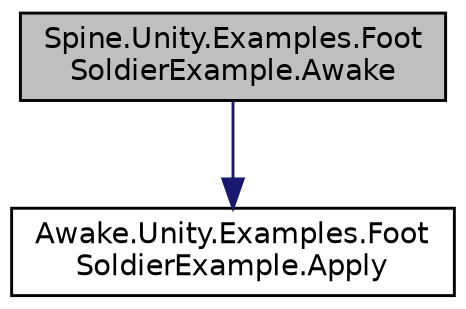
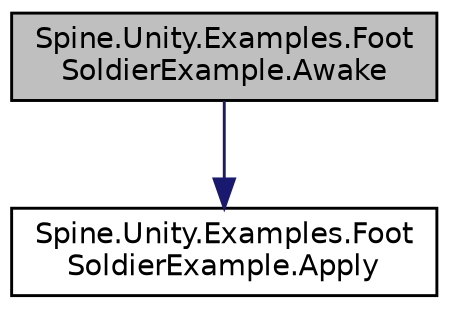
(233, 252) -> (224, 252)
